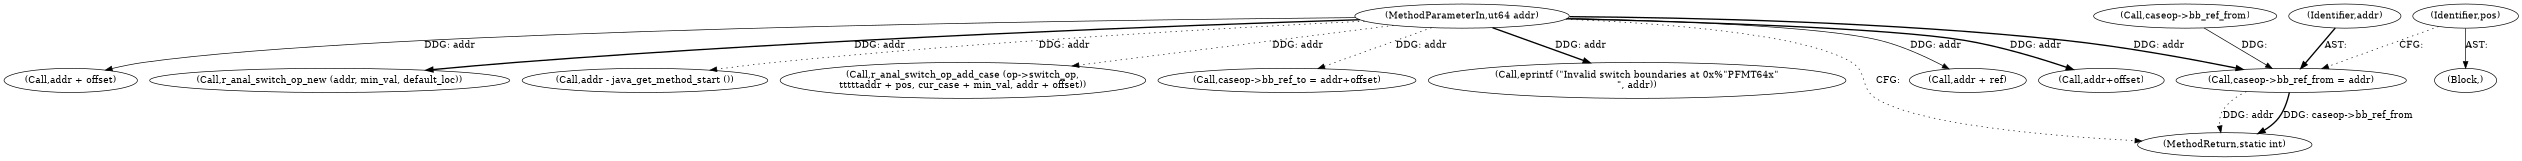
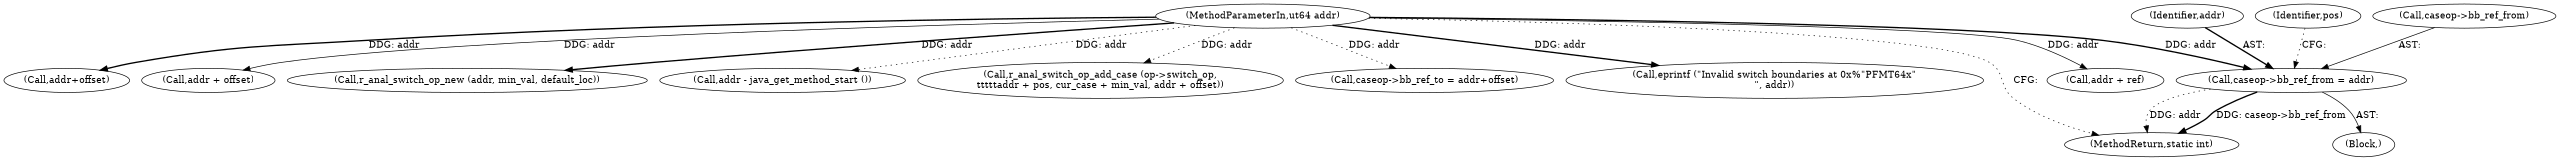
(2256, 45) -> (2411, 45)
(2466, 45) -> (2344, 106)
